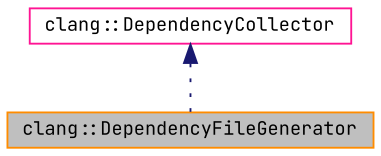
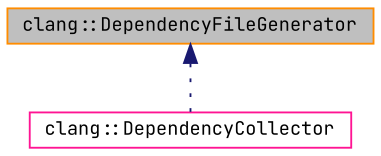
(190, 88) -> (190, 88)
